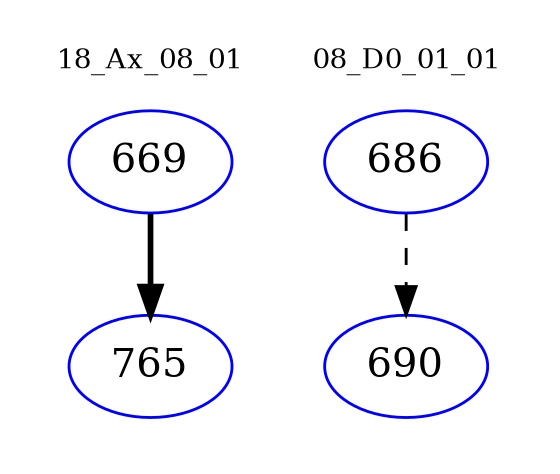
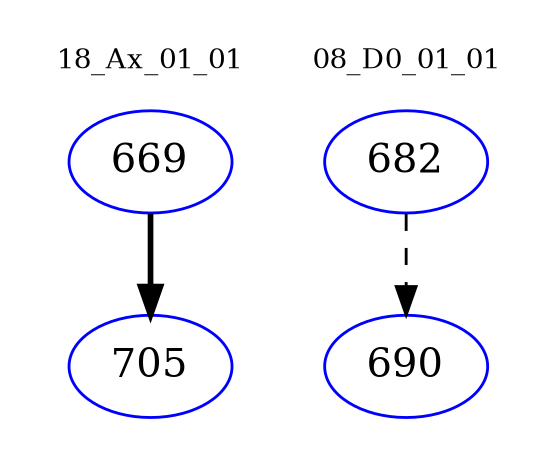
(151, 61) -> (151, 61)
(406, 162) -> (406, 162)
(151, 366) -> (151, 366)
